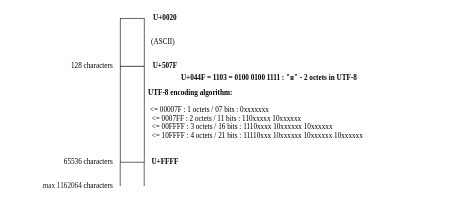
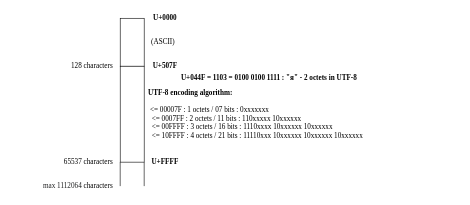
(165, 18) -> (165, 18)
(81, 162) -> (81, 162)
(70, 186) -> (70, 186)
